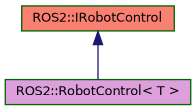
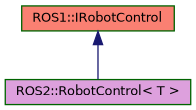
(98, 18) -> (98, 18)
